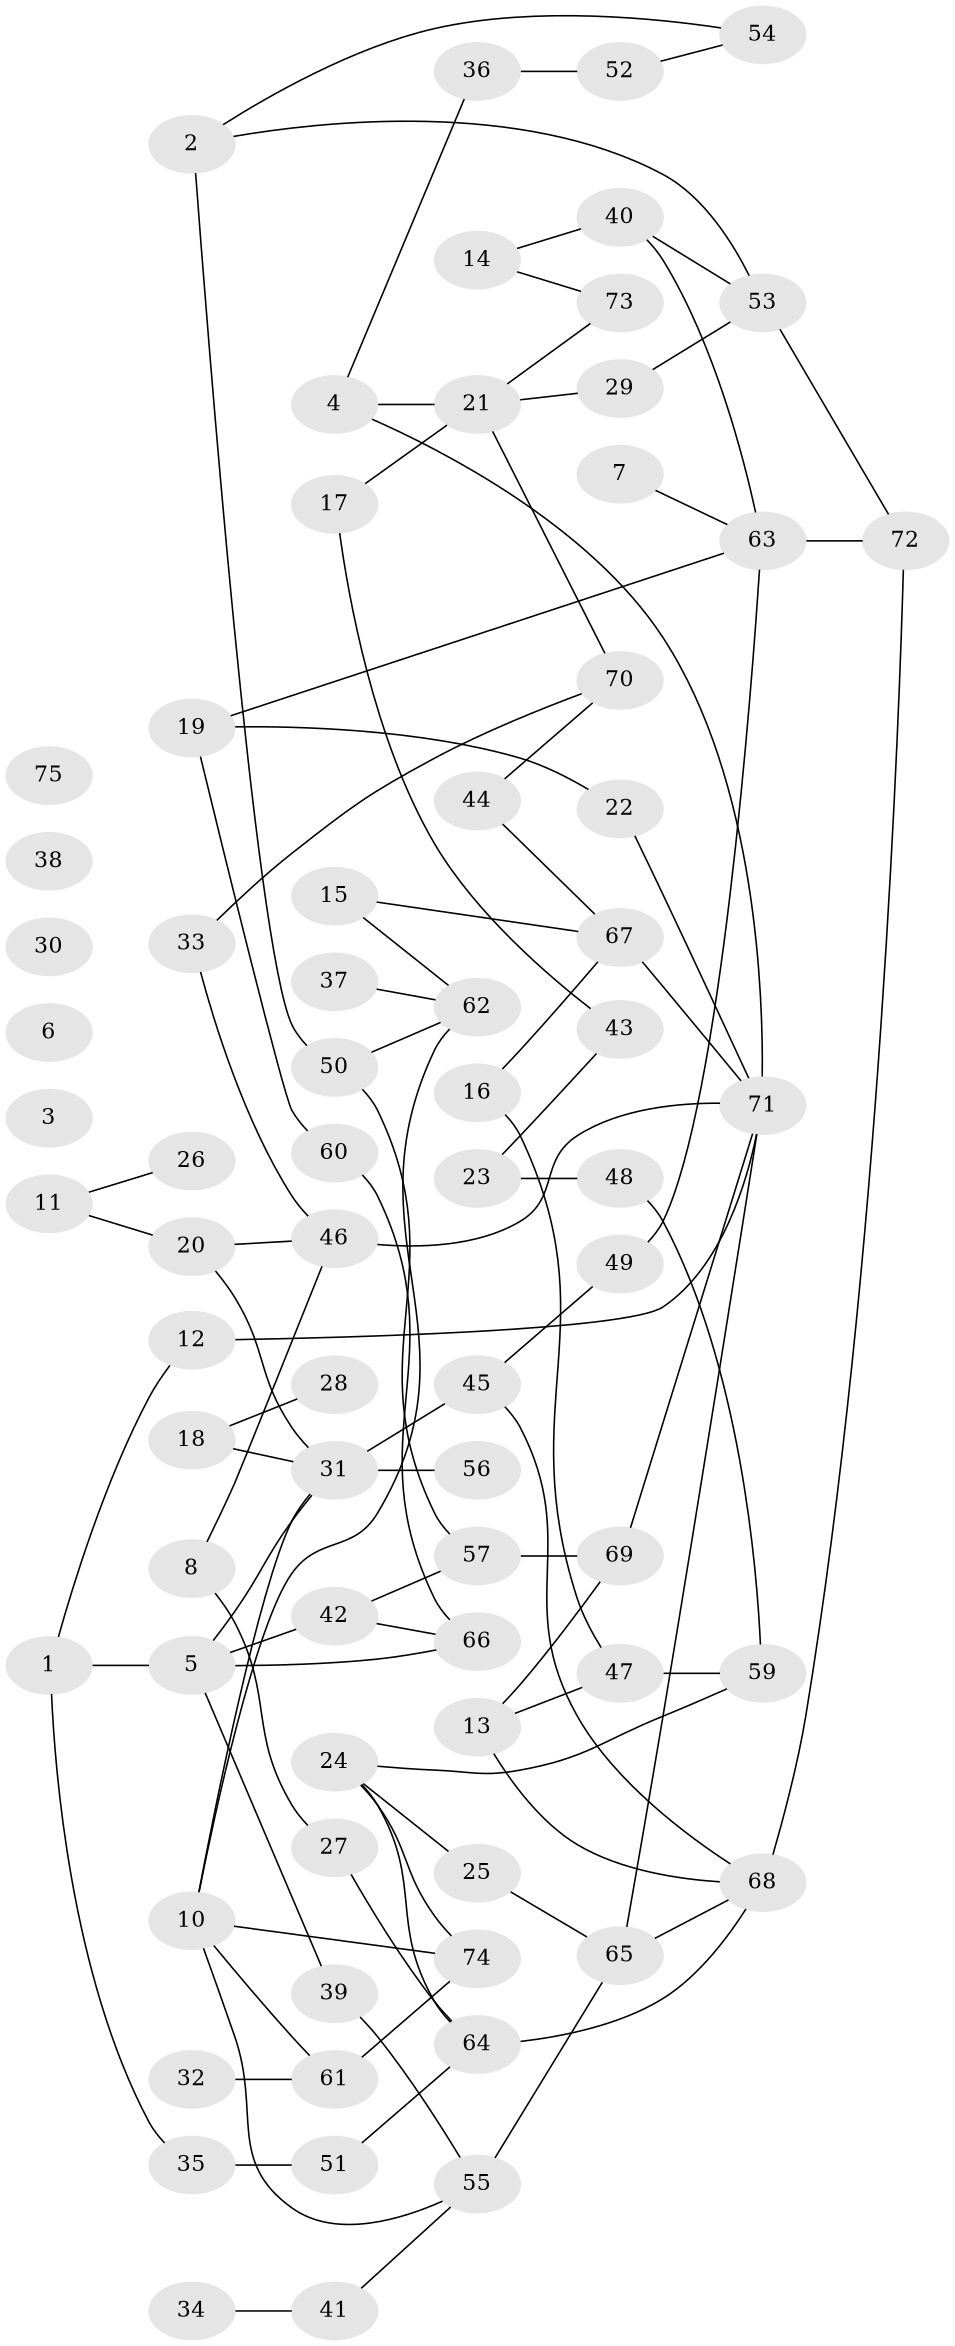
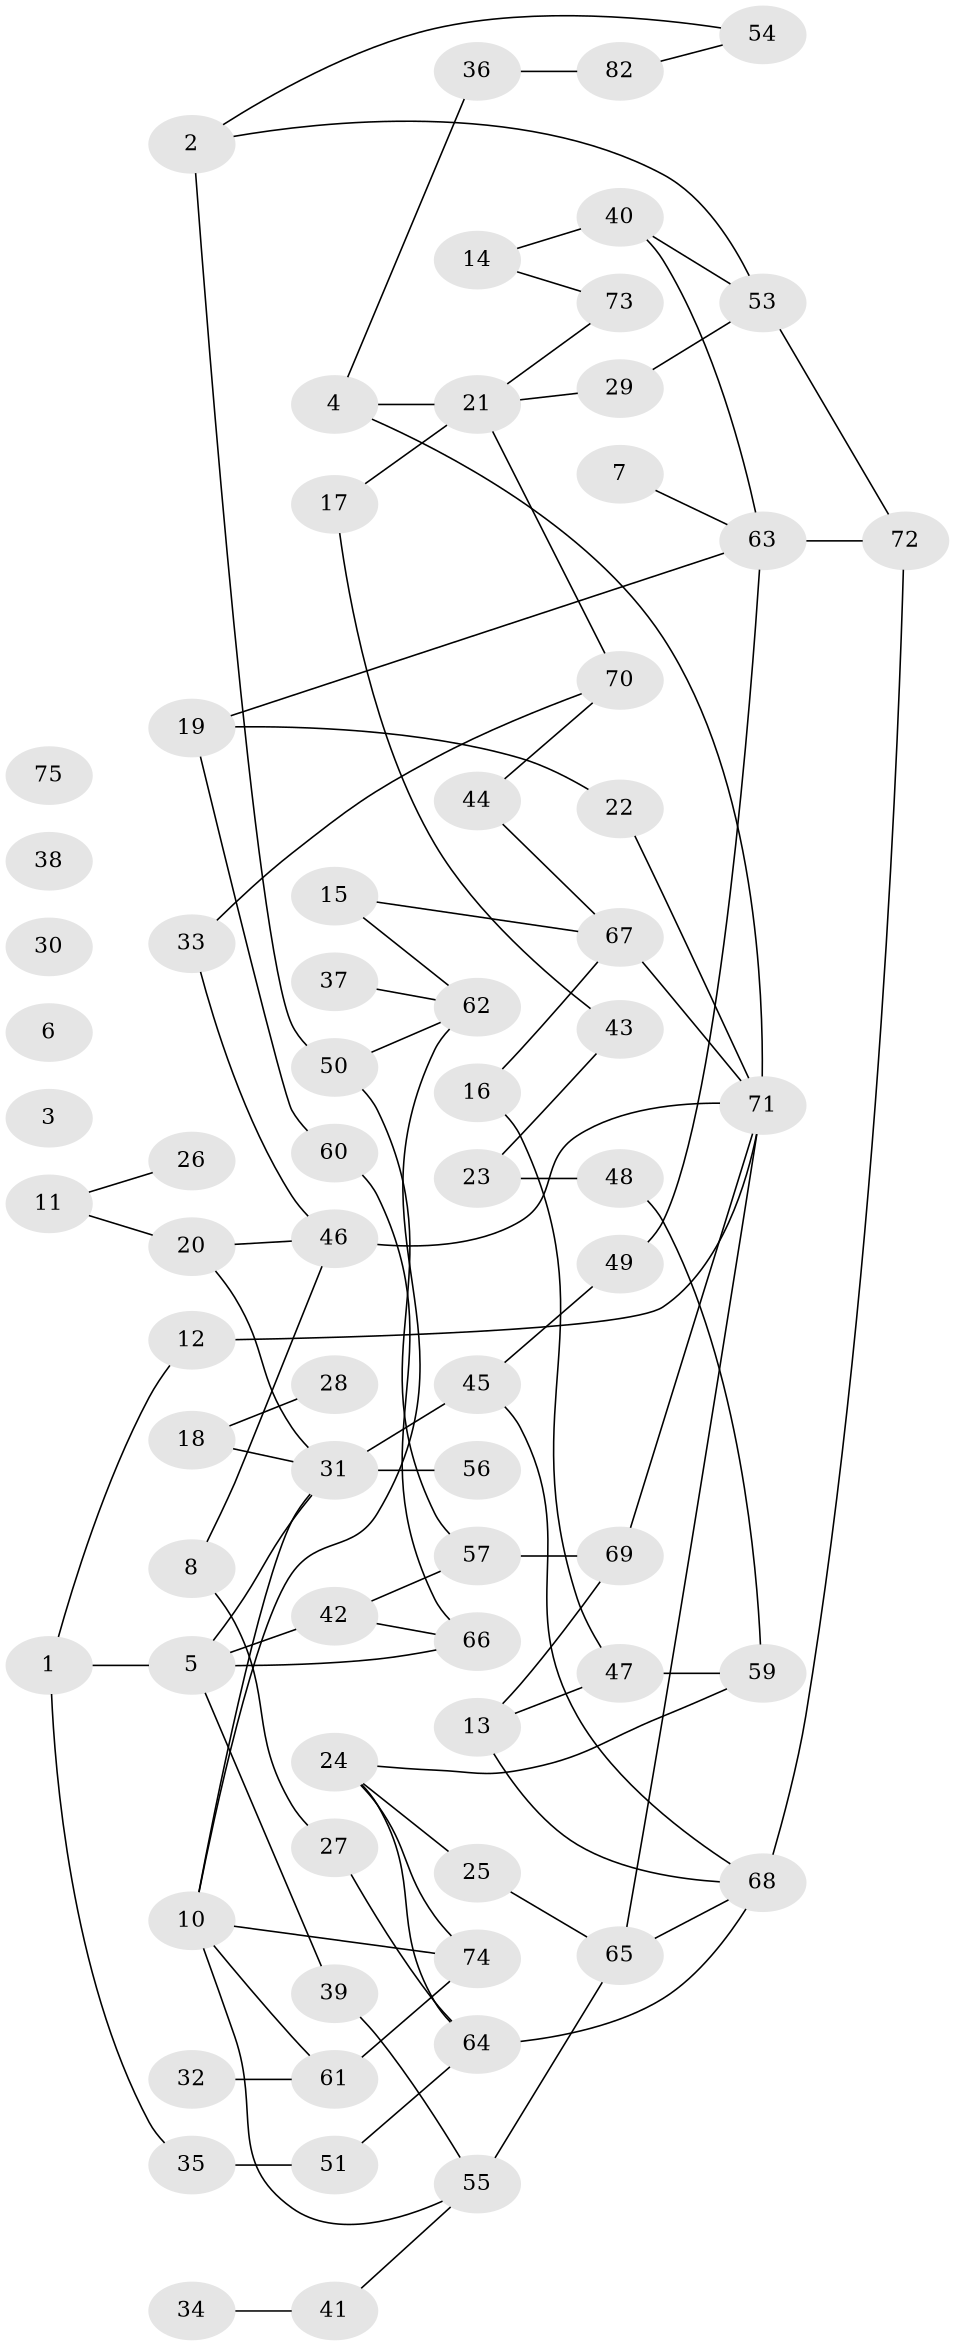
(620, 71) -> (620, 71)
